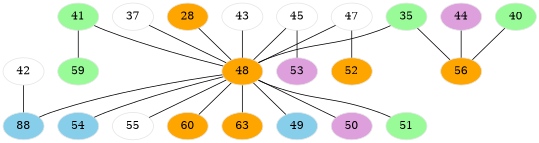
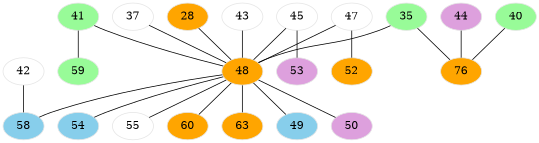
(461, 71) -> (461, 71)
(24, 126) -> (24, 126)
(406, 126) -> none
